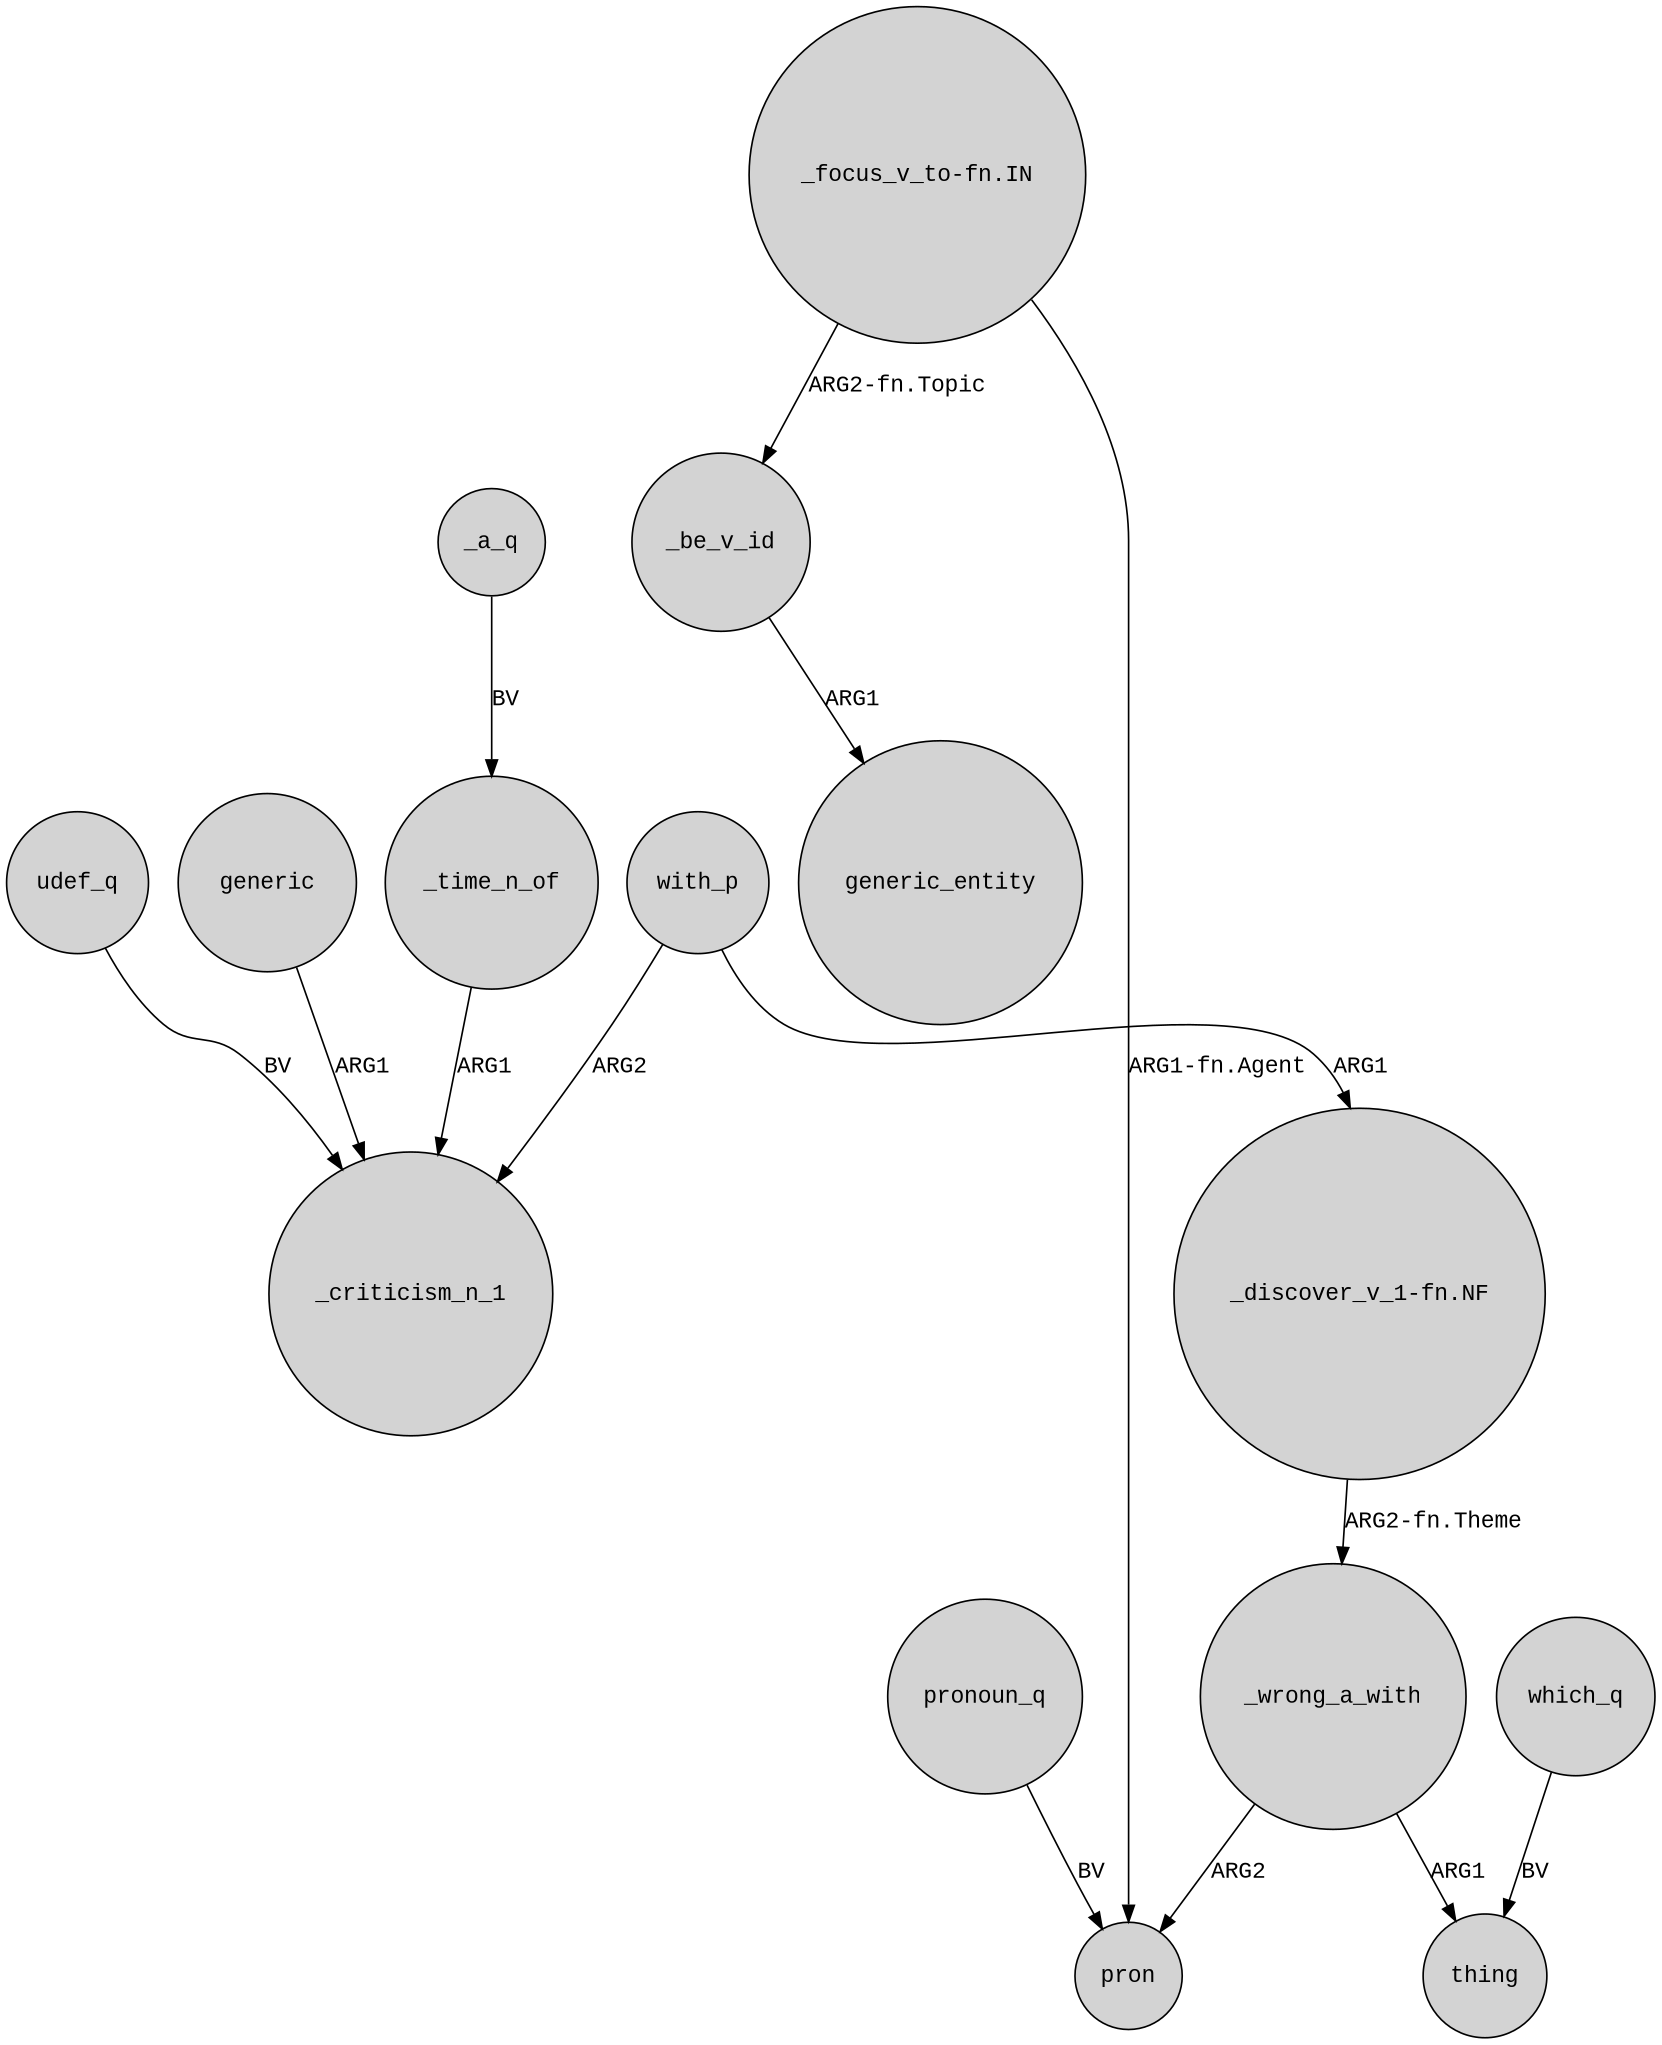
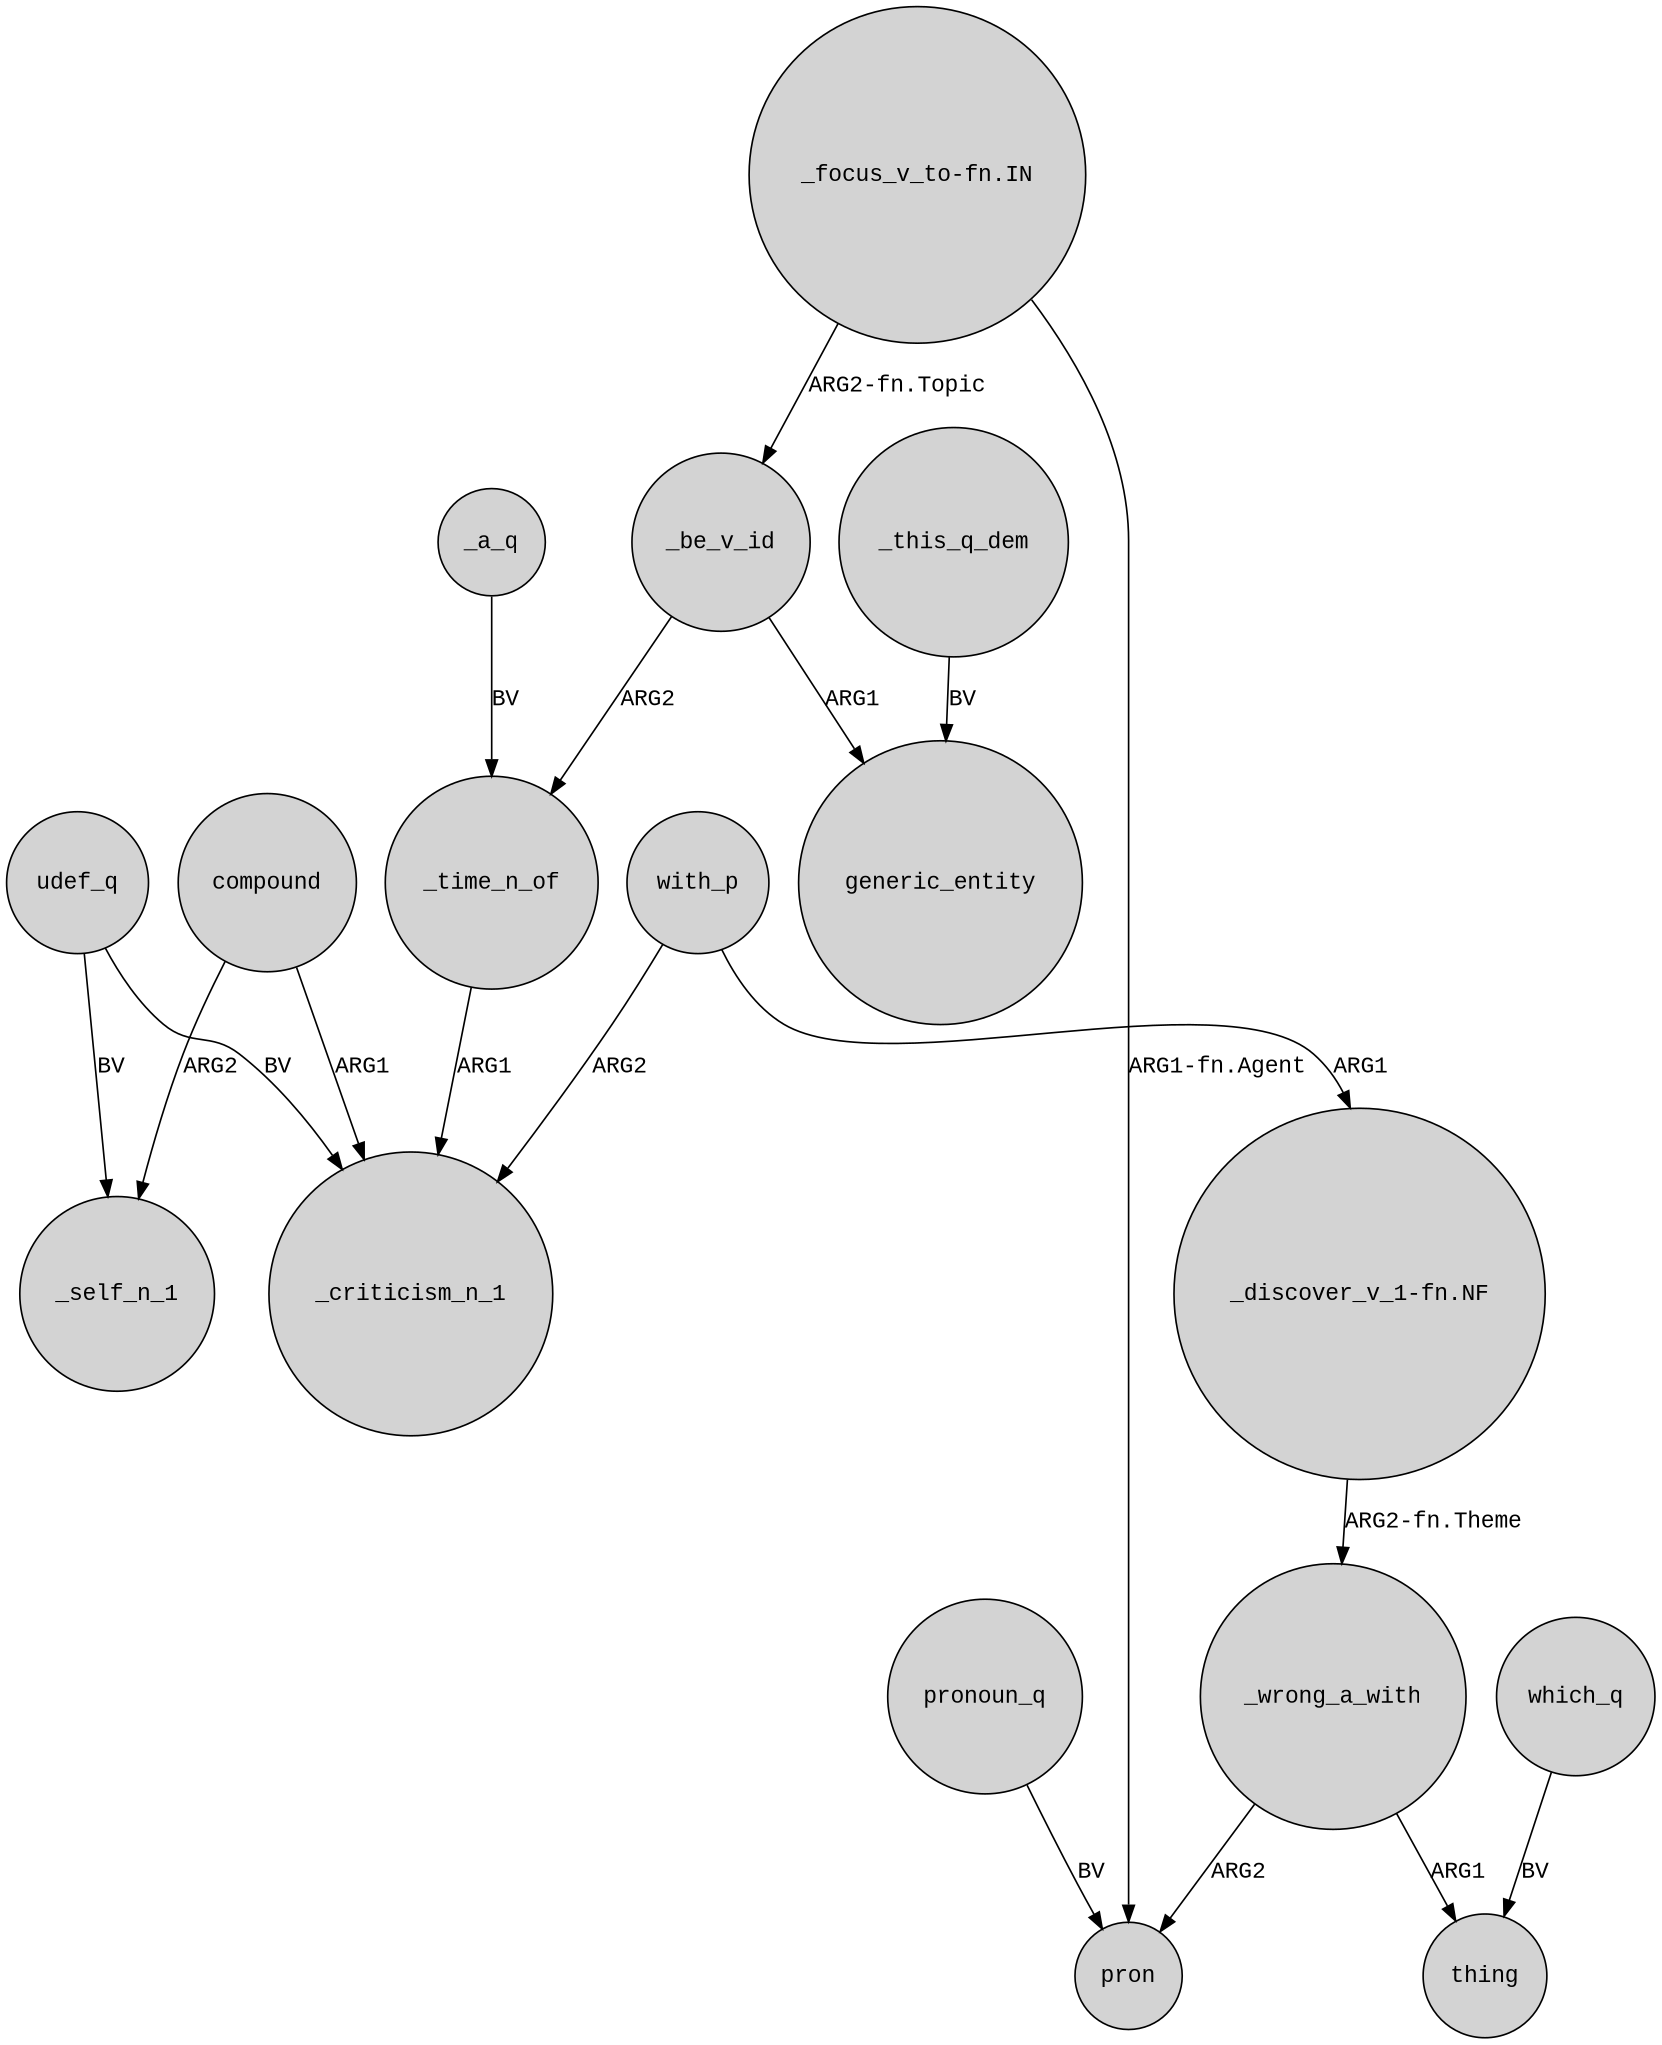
none -> (954, 542)
none -> (616, 698)
(267, 883) -> (267, 883)
none -> (117, 1294)
